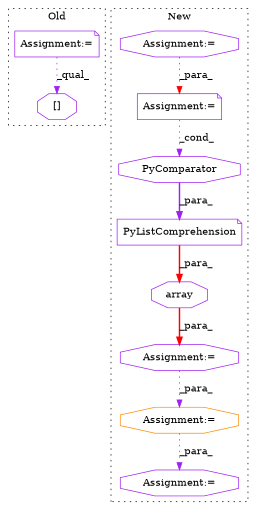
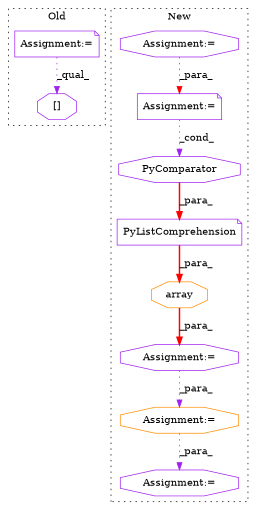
(179, 197) -> (179, 197)
(179, 295) -> (179, 295)
